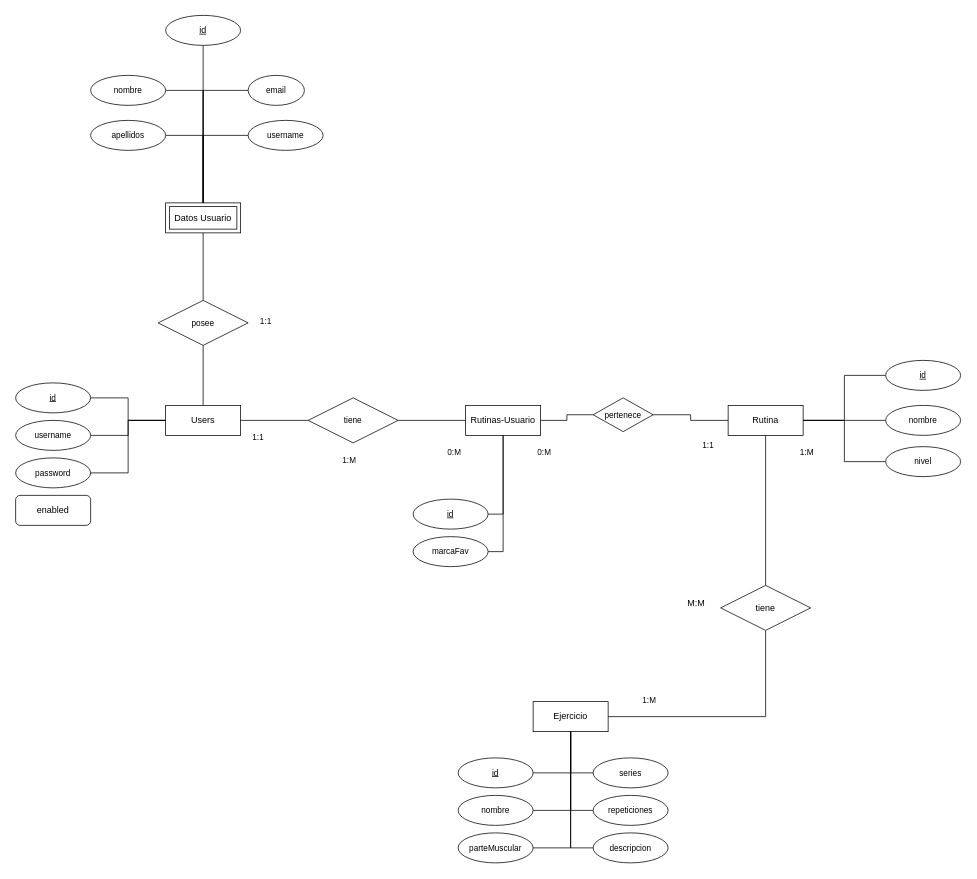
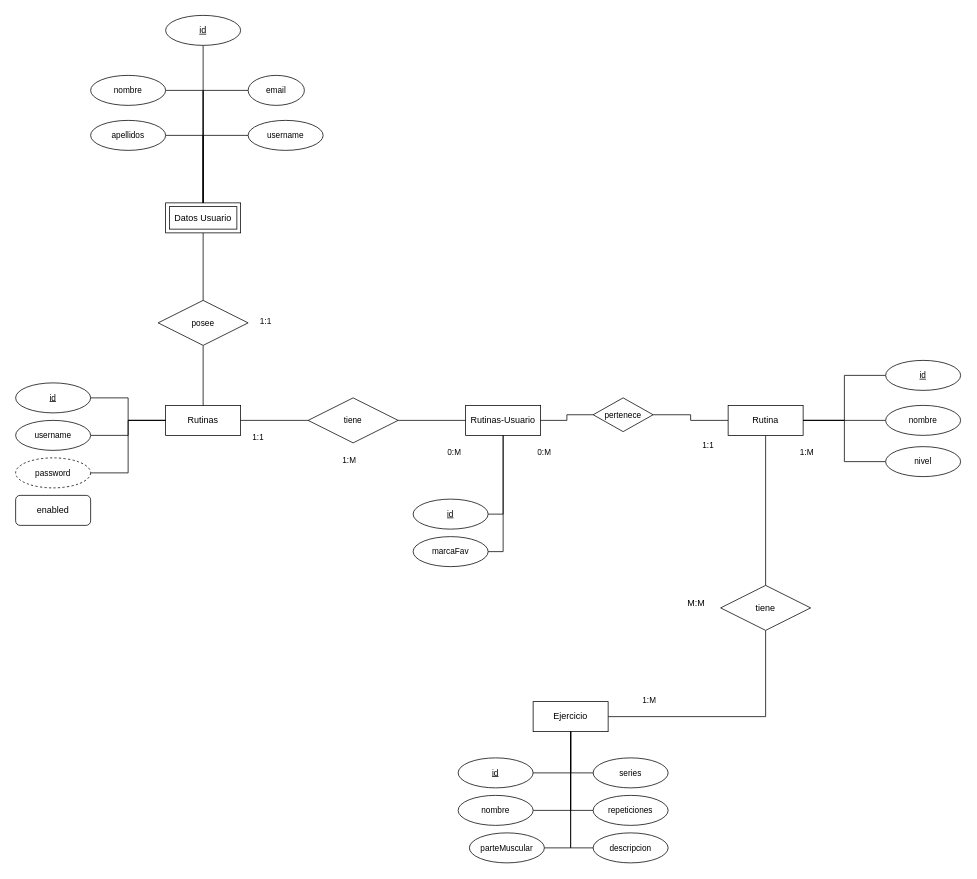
(203, 420) -> (203, 420)
(53, 473) -> (53, 473)
(495, 848) -> (507, 848)
